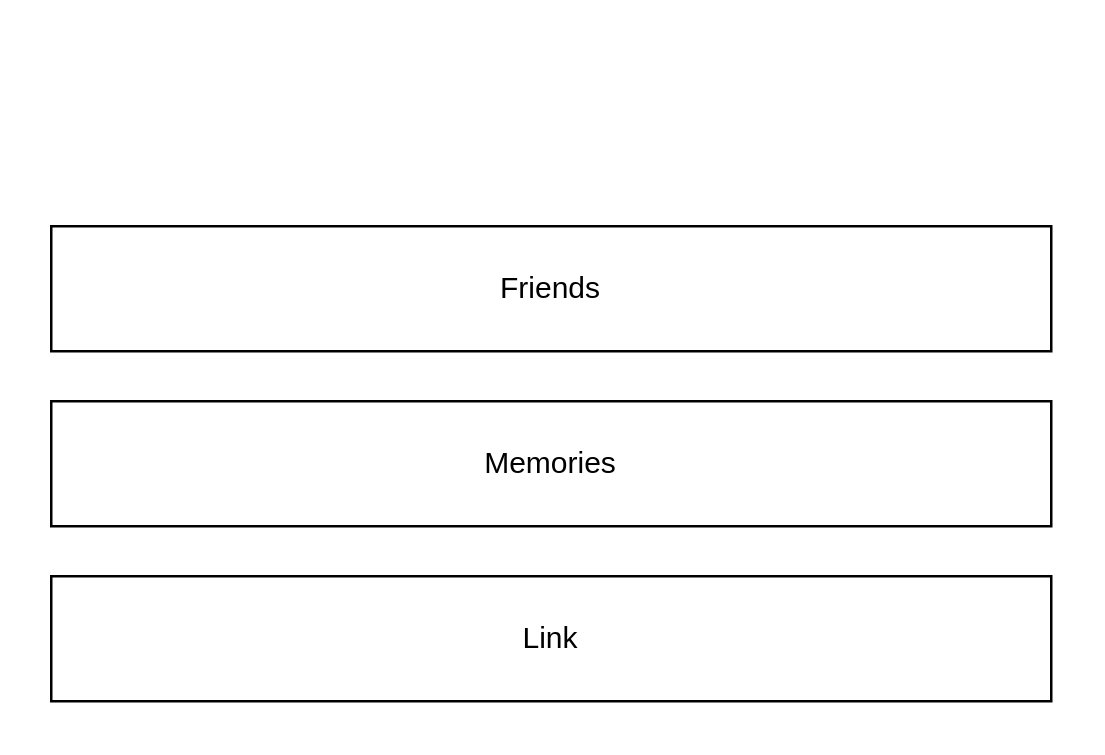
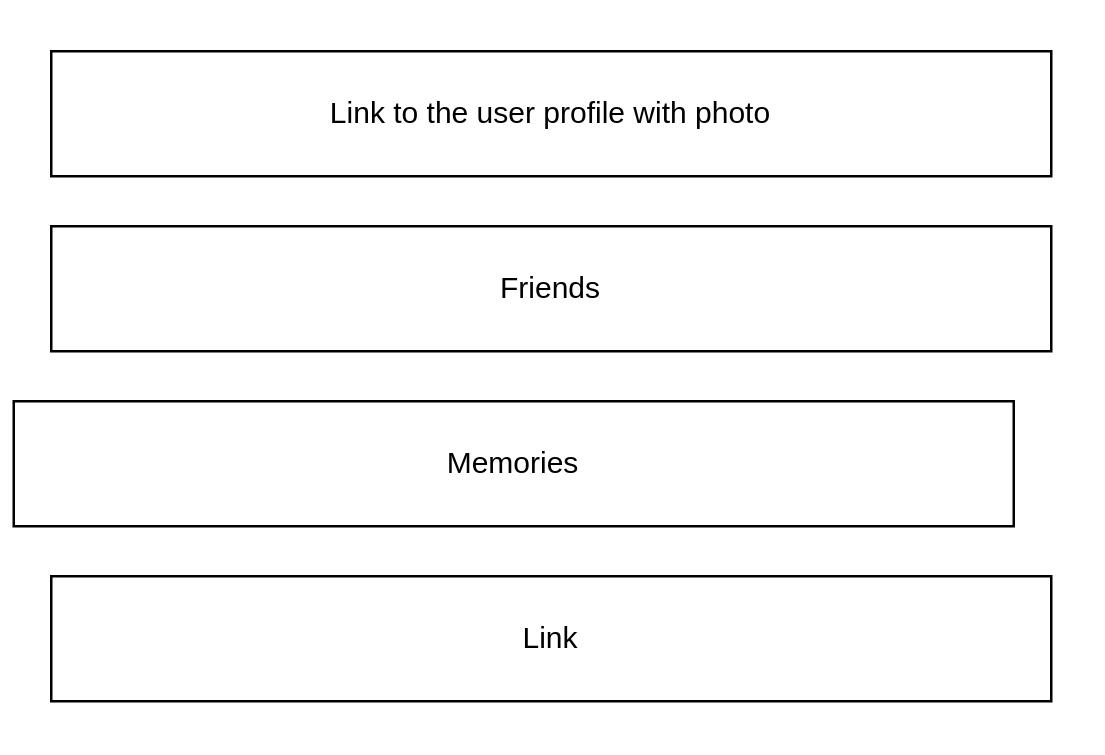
none -> (551, 114)
(551, 464) -> (514, 464)
